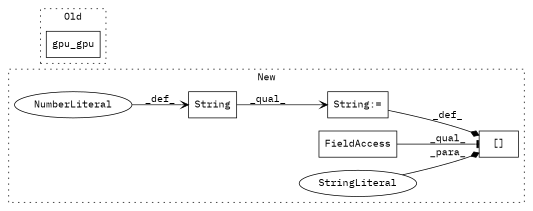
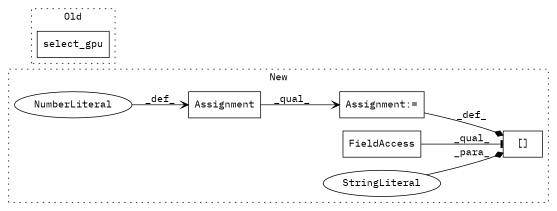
(73, 44) -> (73, 44)
(213, 105) -> (225, 105)
(358, 105) -> (382, 105)
